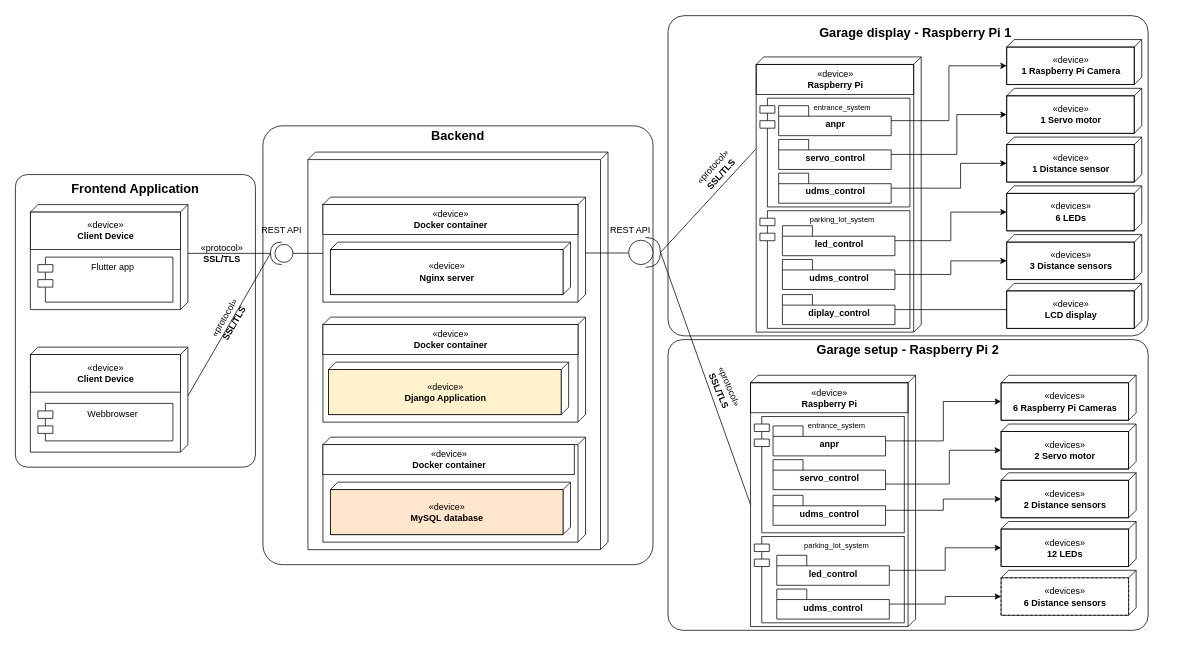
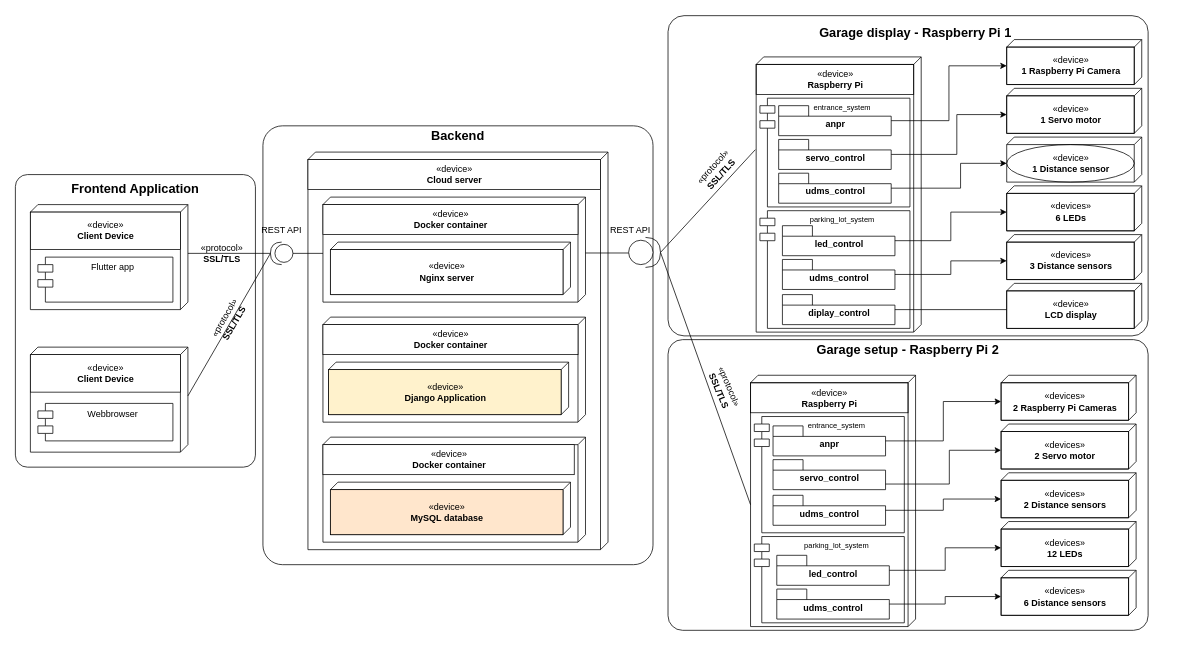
(1070, 163) -> (1070, 163)
none -> (454, 174)
(1065, 402) -> (1065, 402)
(1065, 596) -> (1065, 596)
